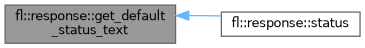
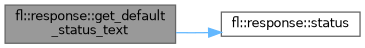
(205, 16) -> (192, 33)
